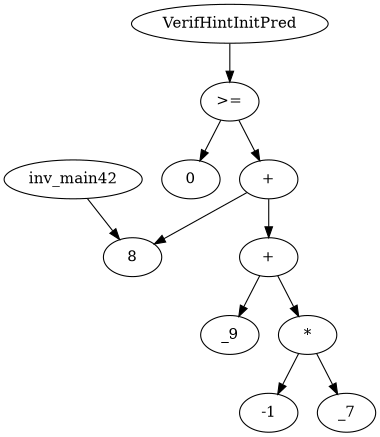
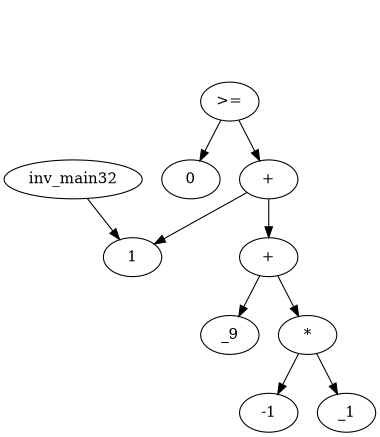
(230, 24) -> none
(73, 179) -> (73, 179)
(133, 257) -> (133, 257)
(347, 413) -> (347, 413)
